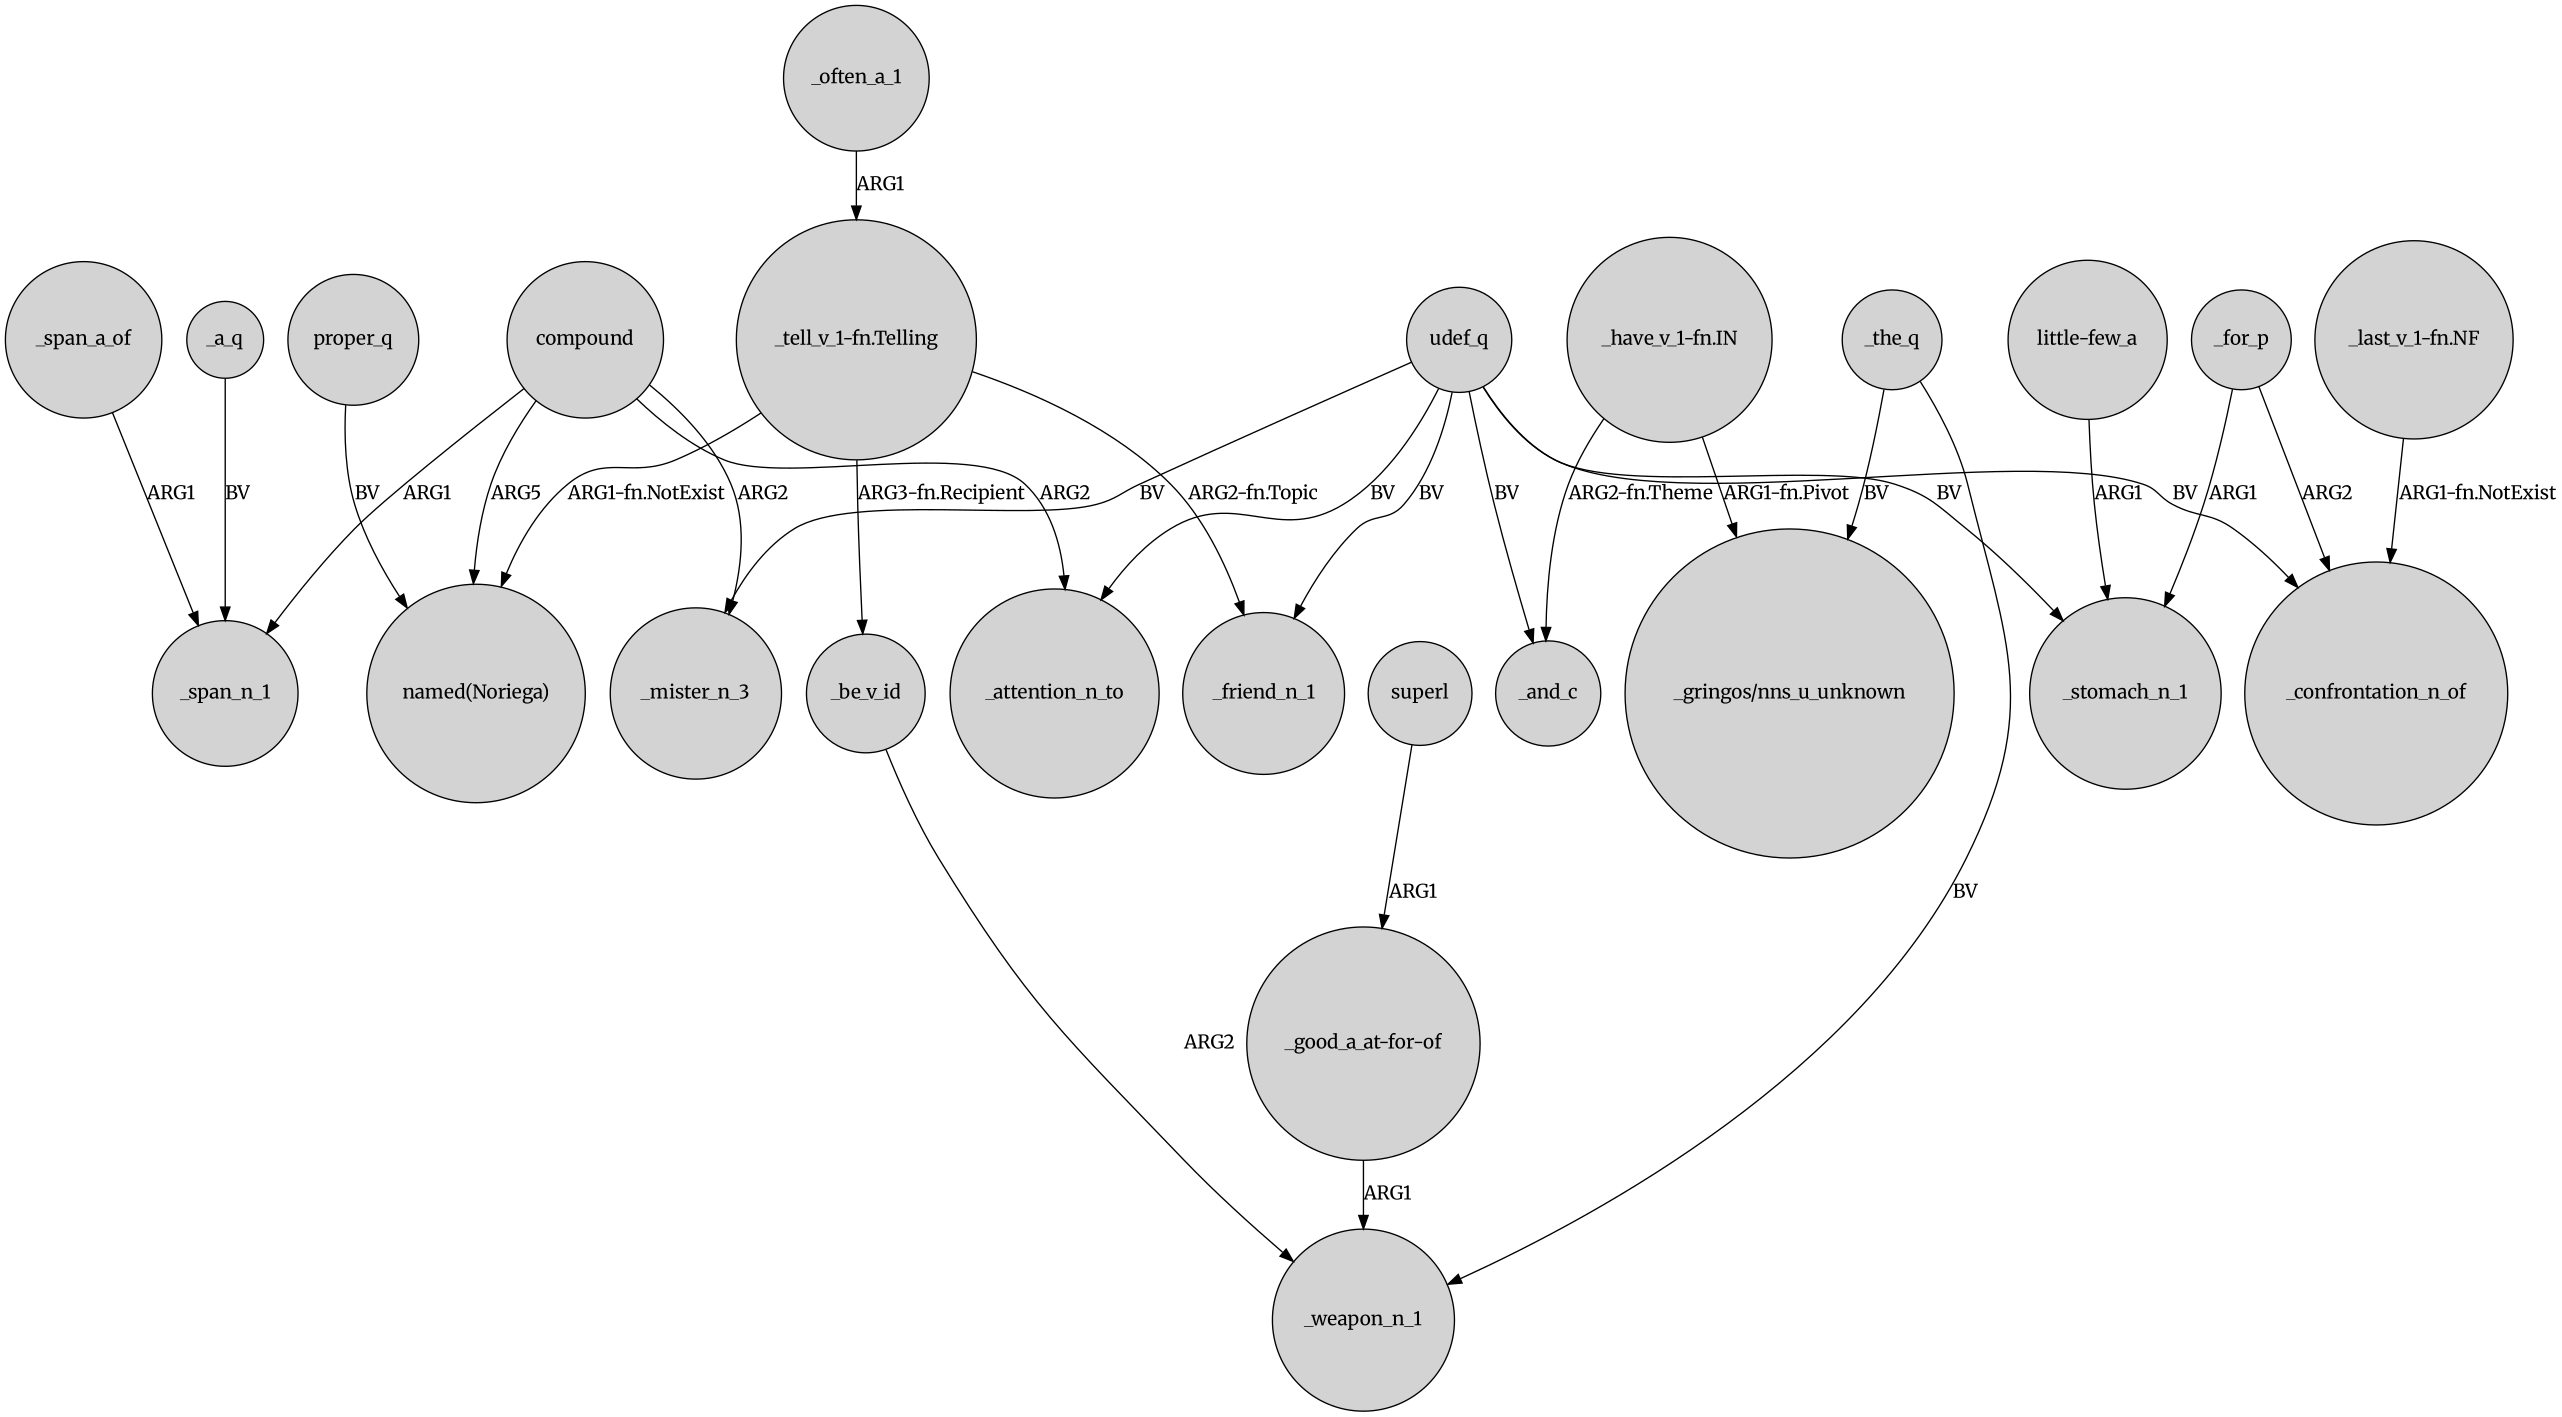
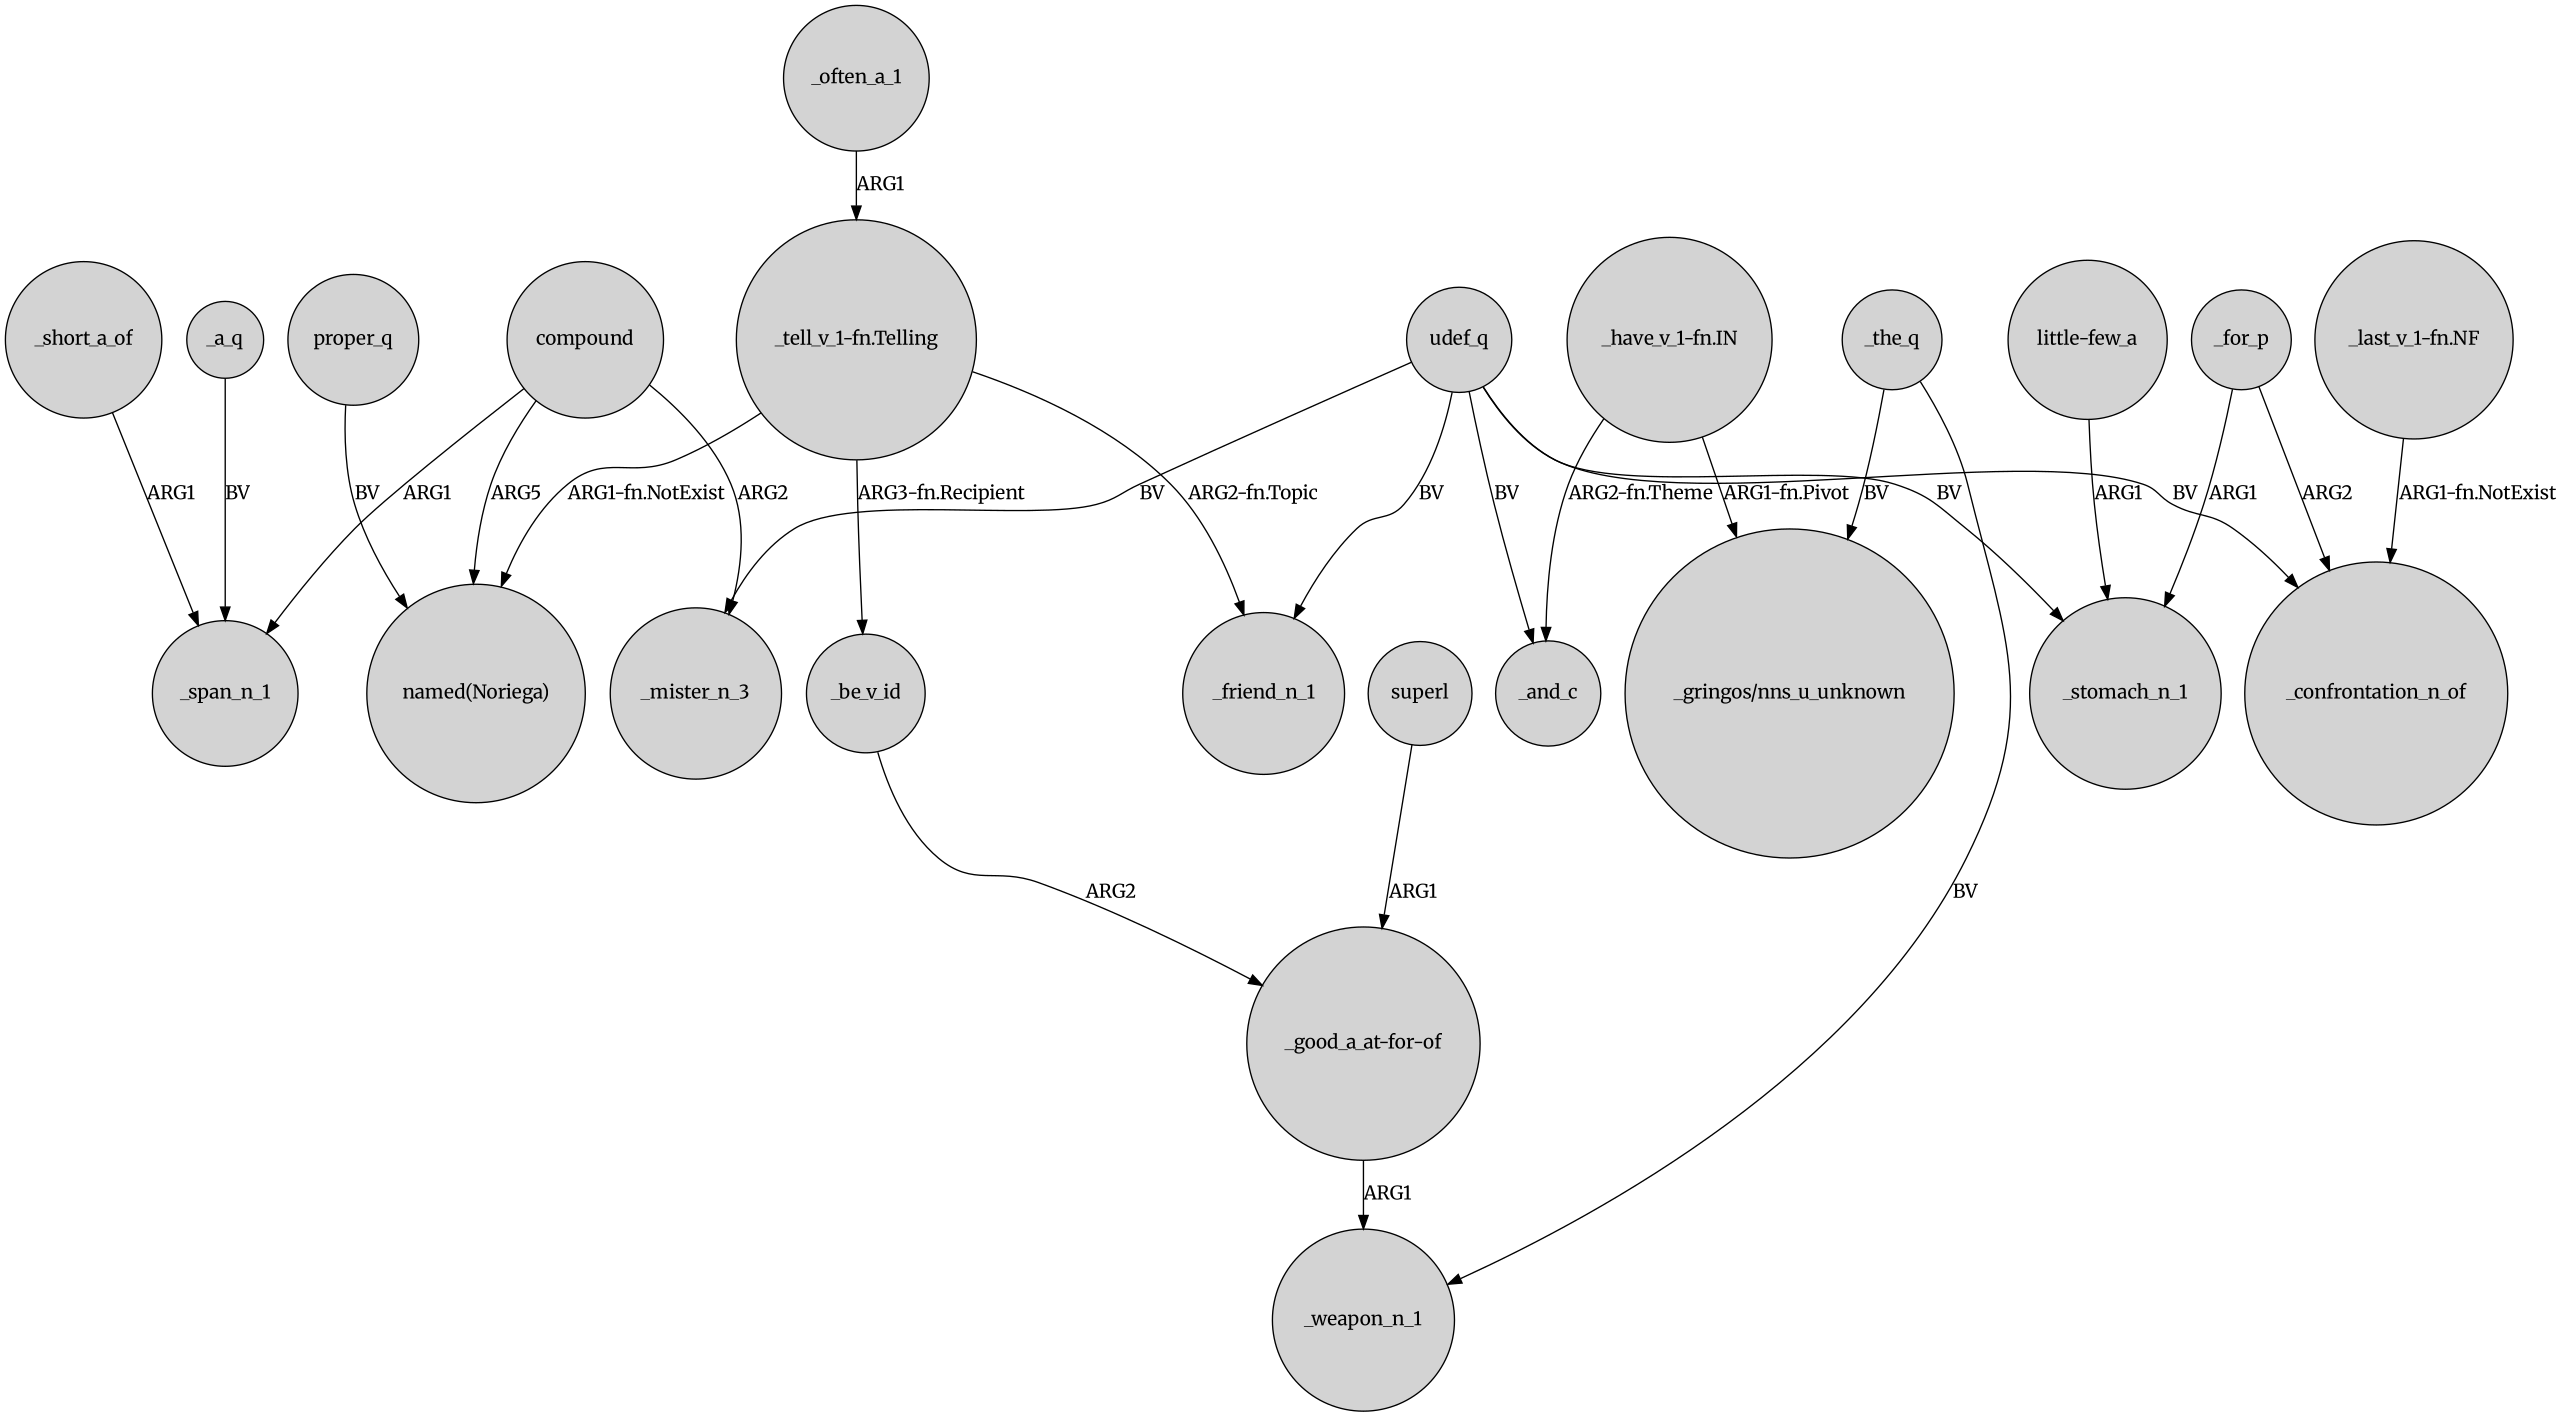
(84, 340) -> (84, 340)
(1055, 694) -> none
(1055, 1023) -> (1040, 883)
